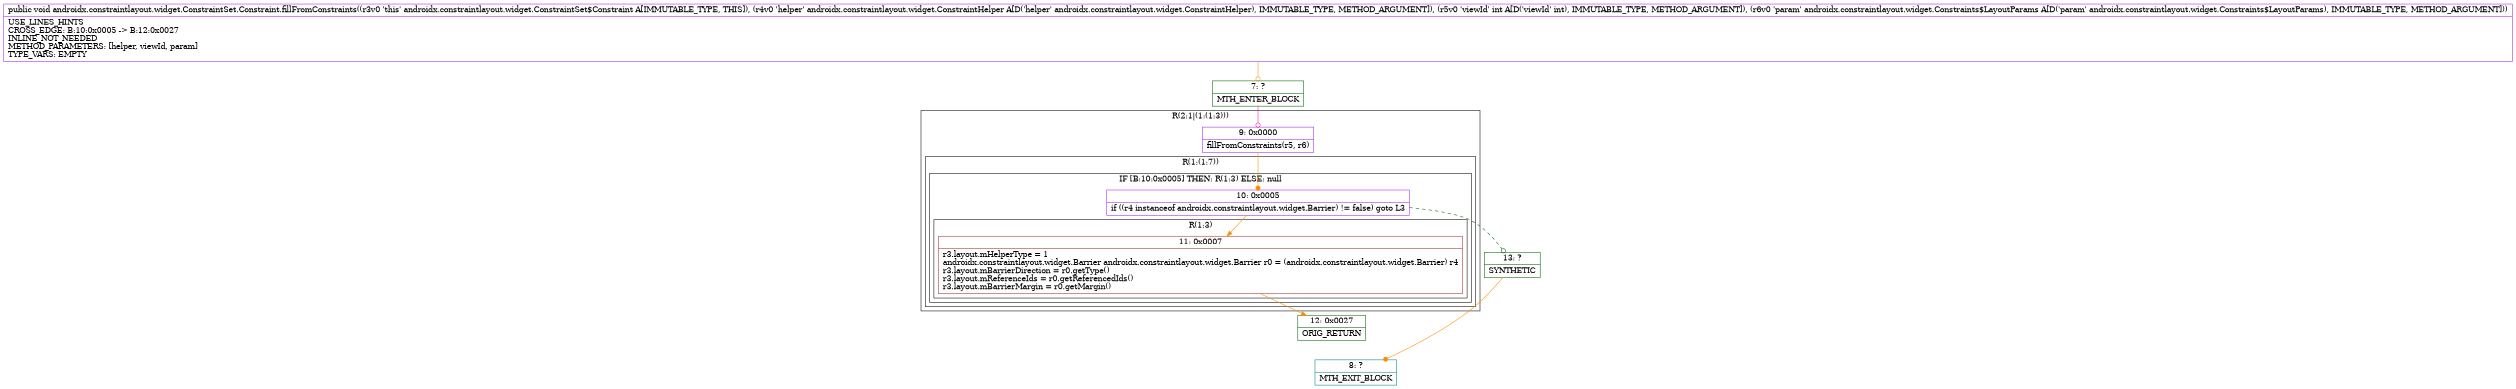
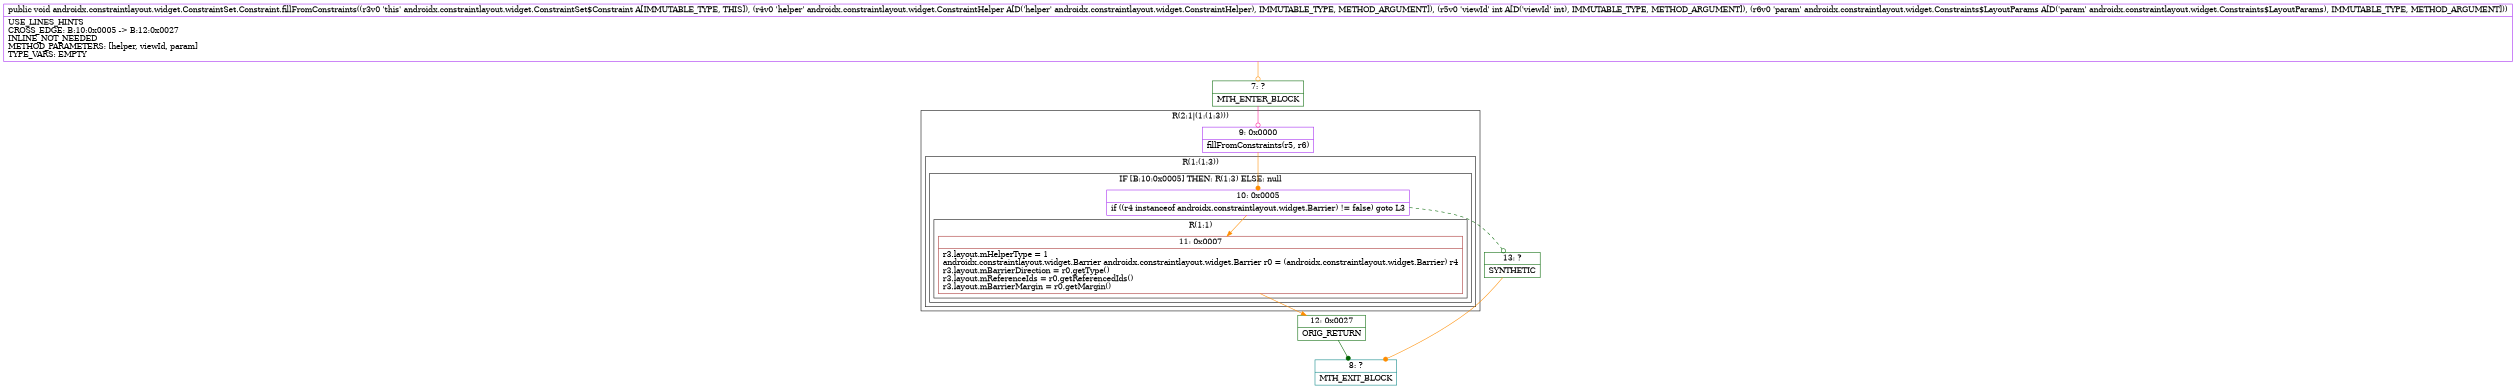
(1201, 163) -> (1201, 163)
(1201, 226) -> (1201, 226)
none -> (1343, 348)
